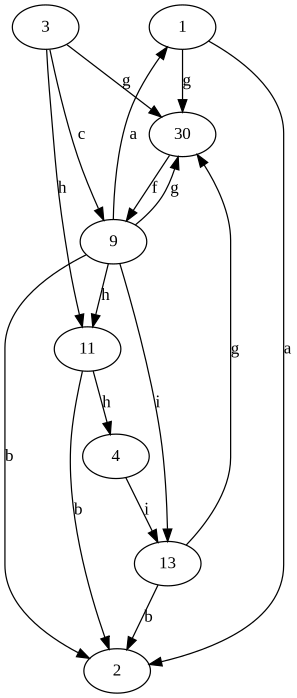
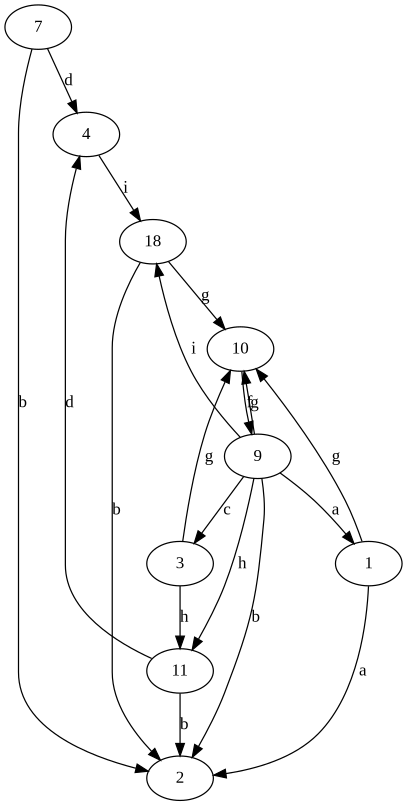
none -> (38, 27)
(70, 130) -> (223, 505)
(183, 134) -> (240, 349)
(107, 403) -> (70, 403)
(168, 564) -> (153, 242)
